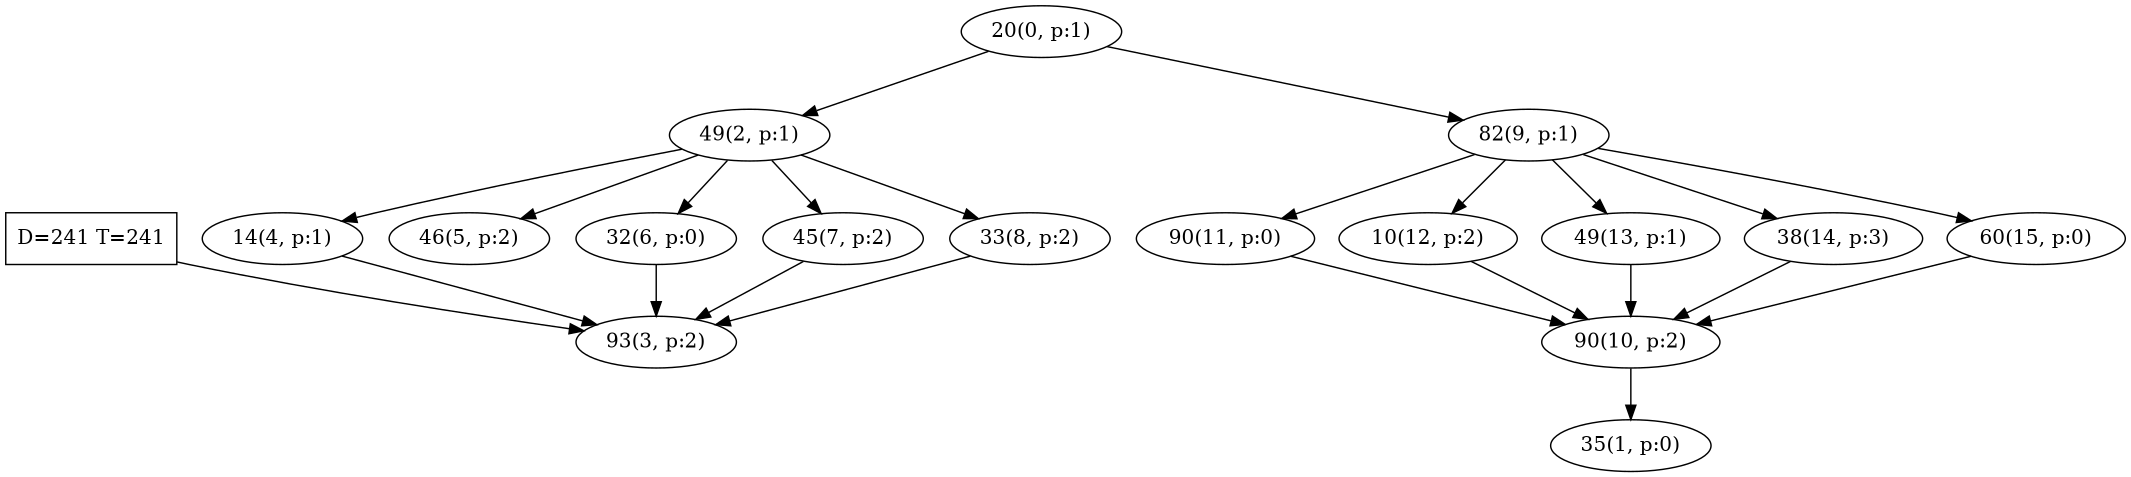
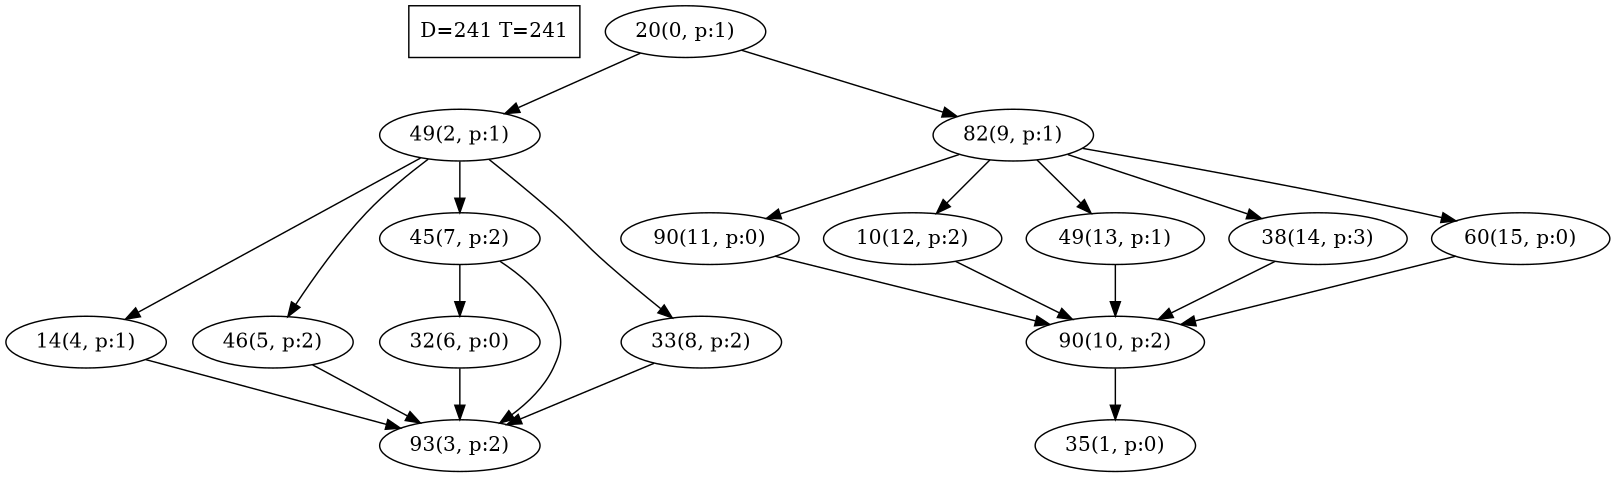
(708, 182) -> (460, 283)
(373, 298) -> (360, 390)
